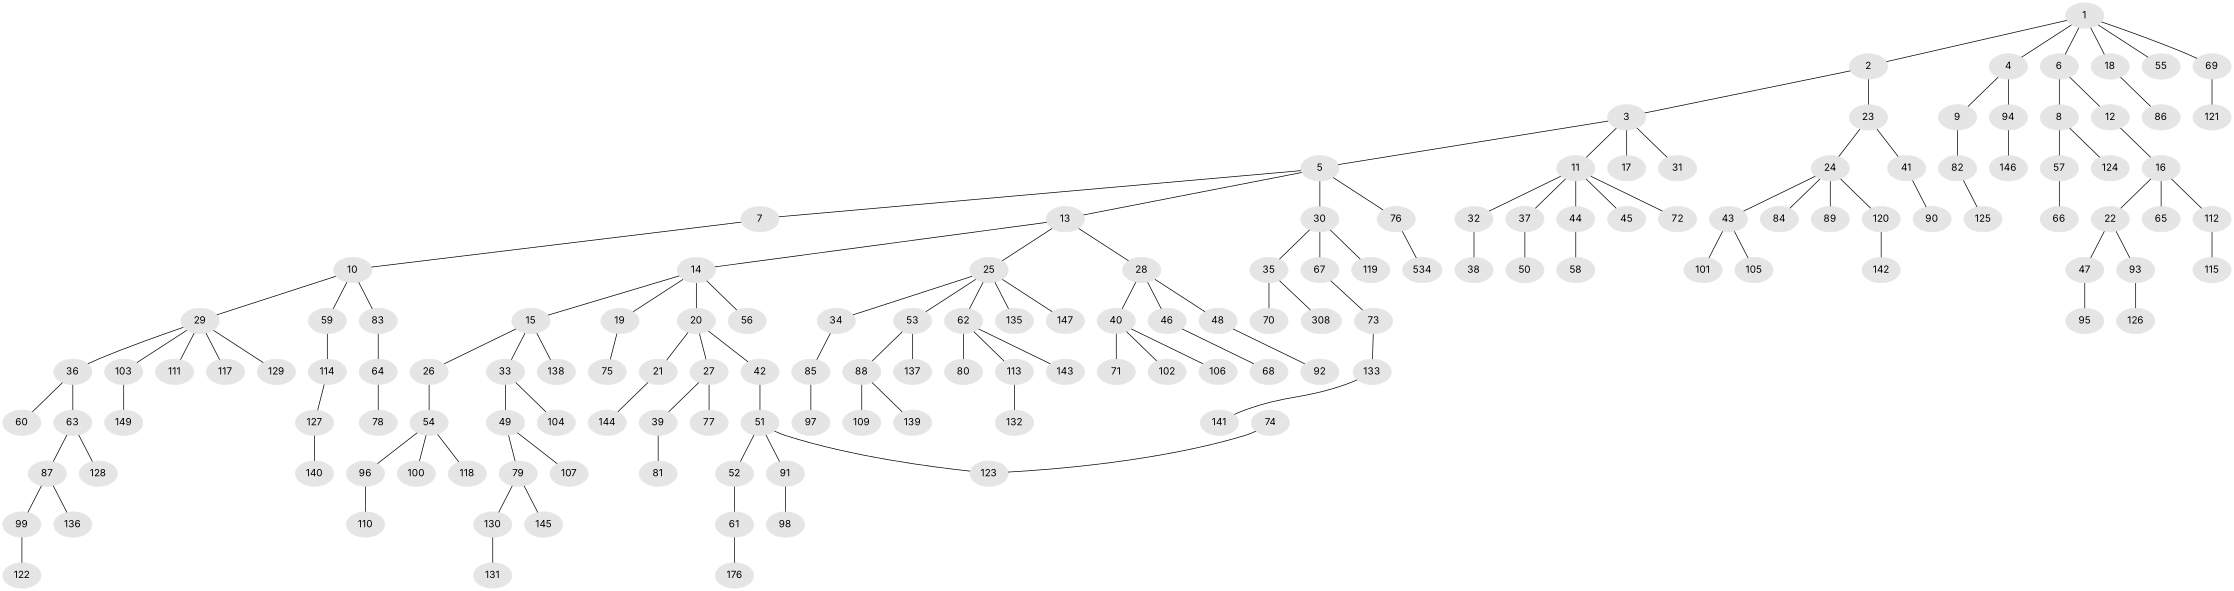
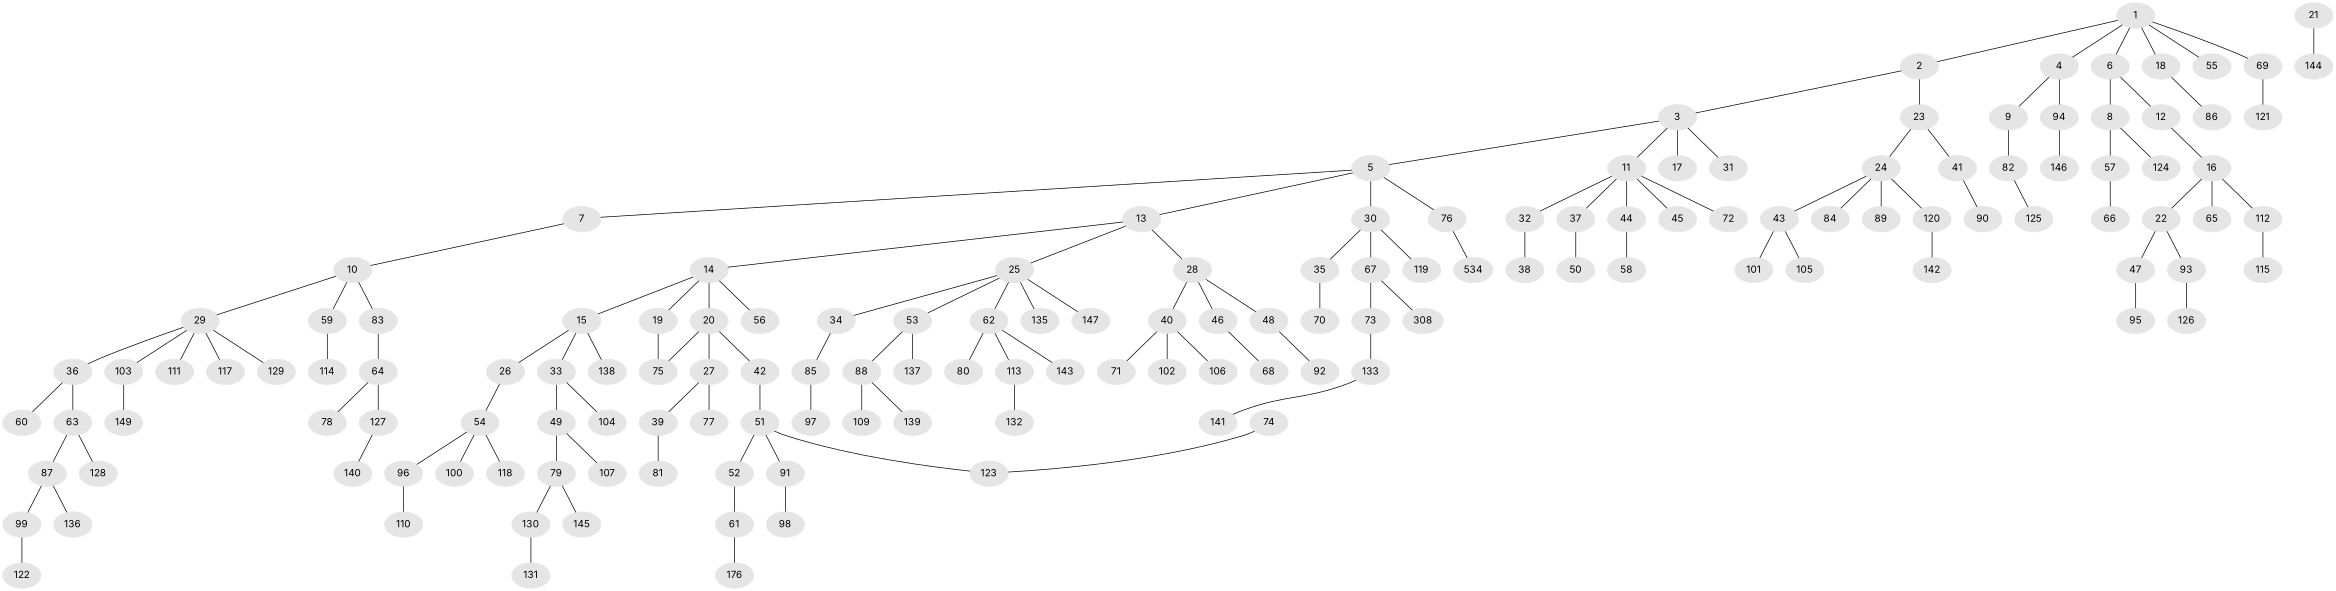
(1295, 295) -> (1397, 295)
(677, 346) -> (684, 346)
(321, 397) -> (378, 397)
